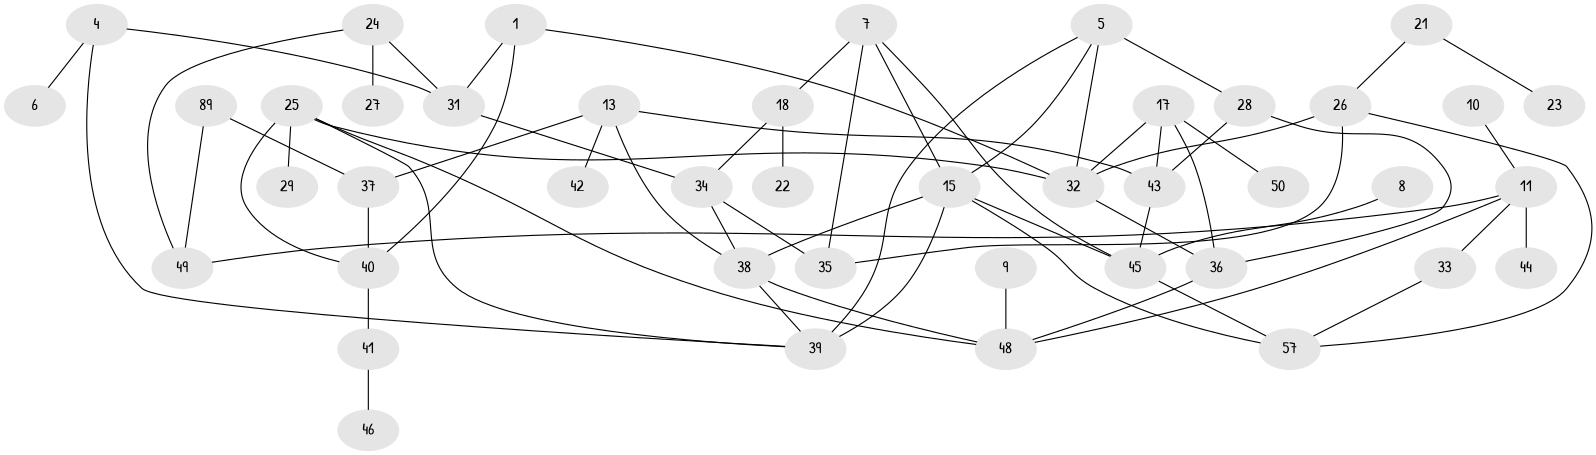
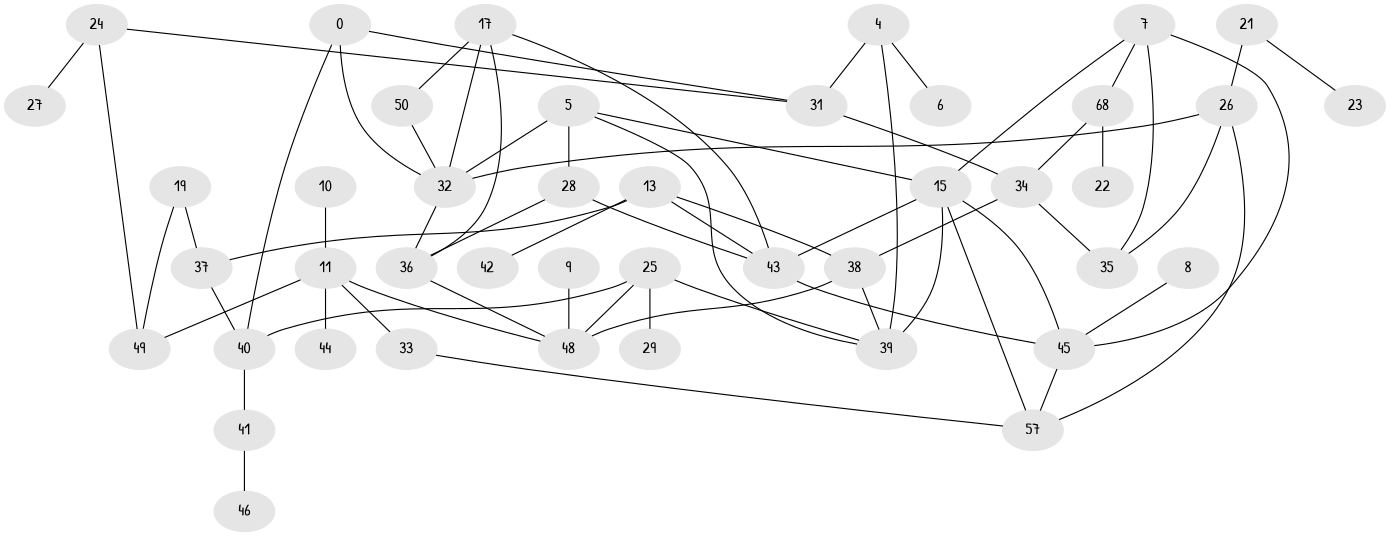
(516, 25) -> (340, 25)
(206, 106) -> (180, 187)
(783, 106) -> (1103, 106)
(679, 157) -> (424, 146)
(845, 224) -> (857, 228)
